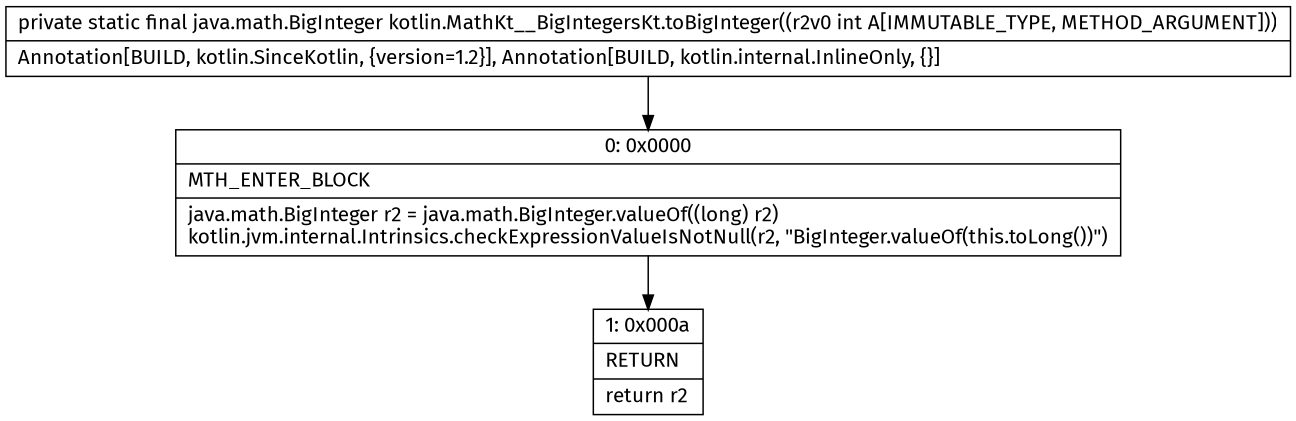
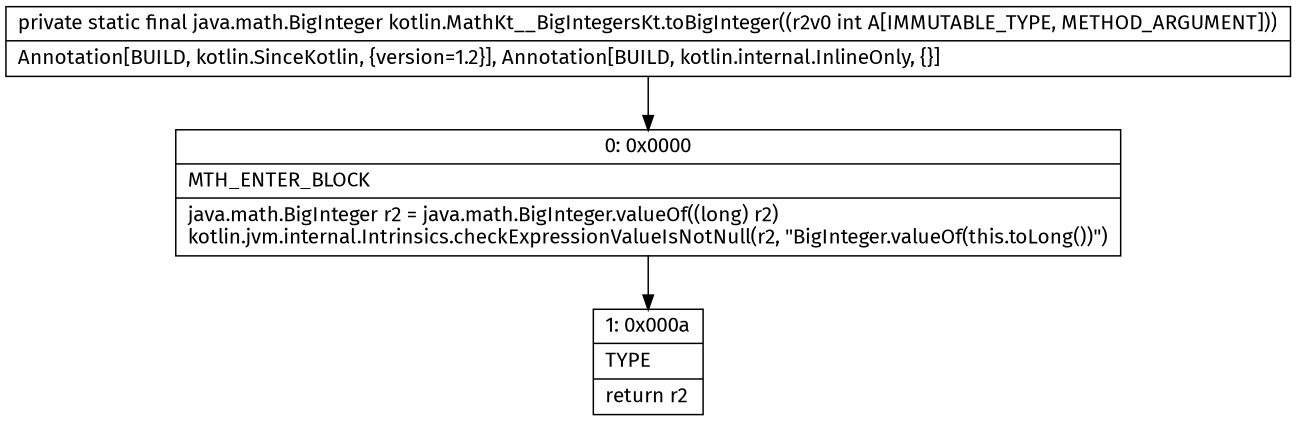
(643, 360) -> (628, 360)
